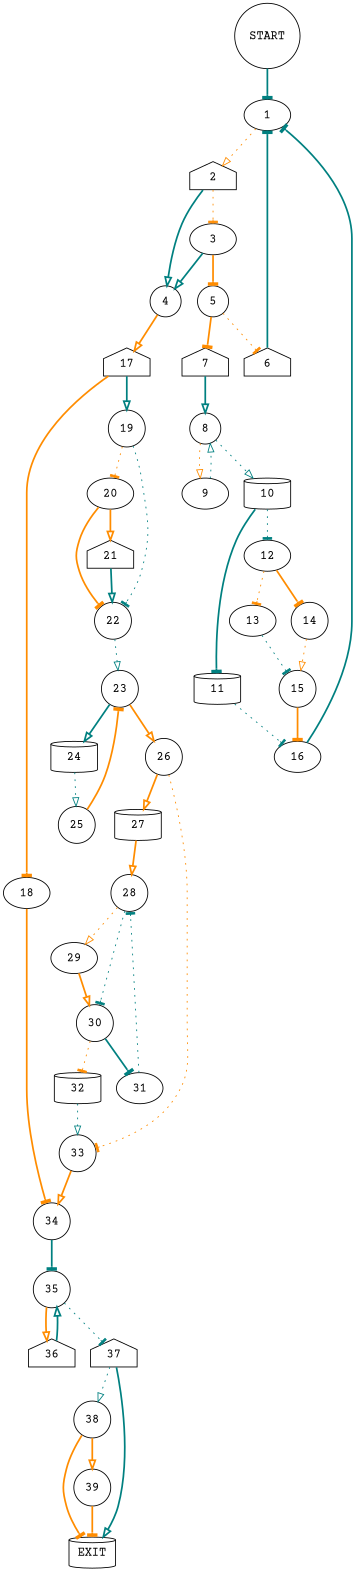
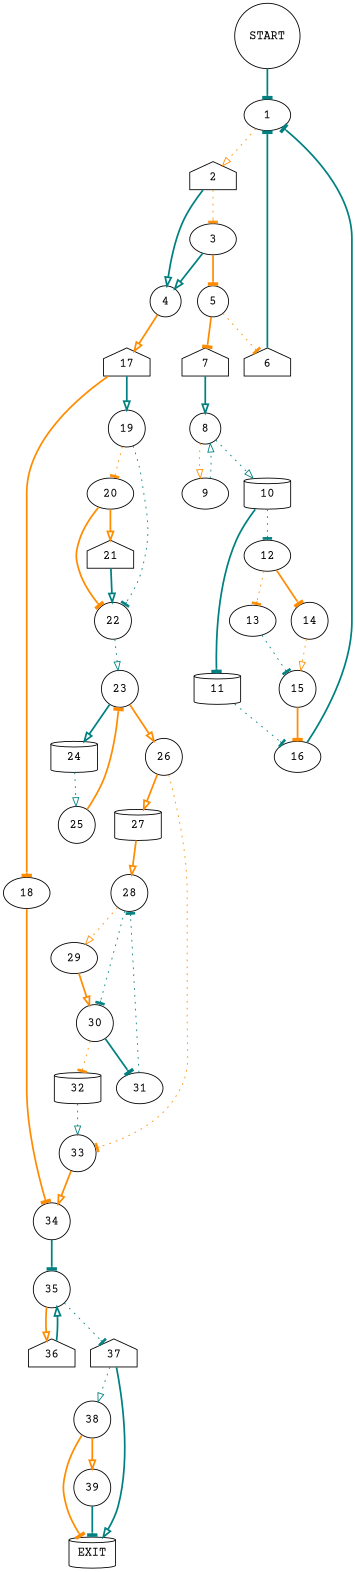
(92, 1519) -> (92, 1519)
